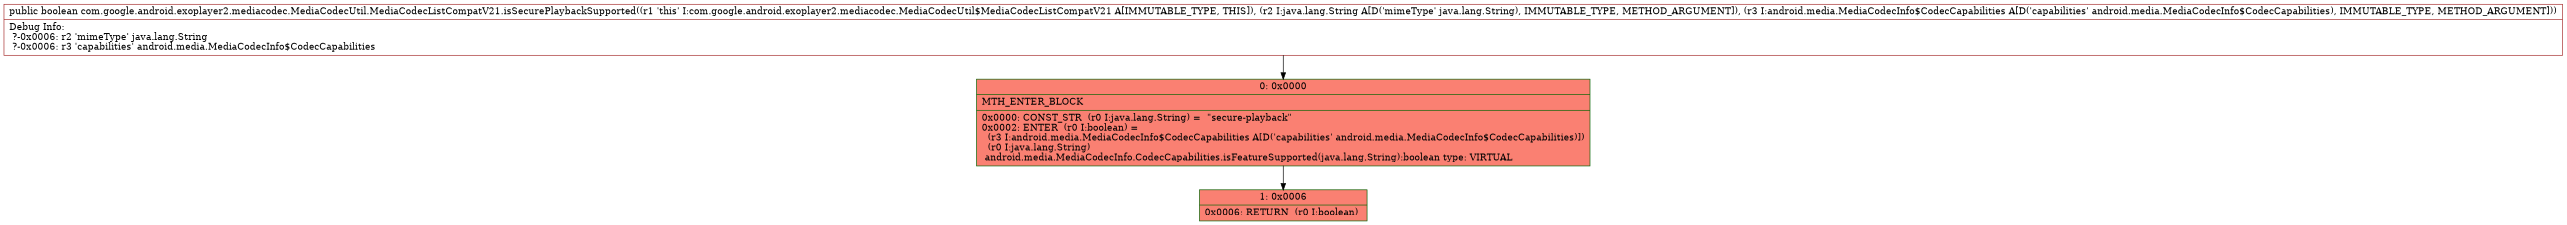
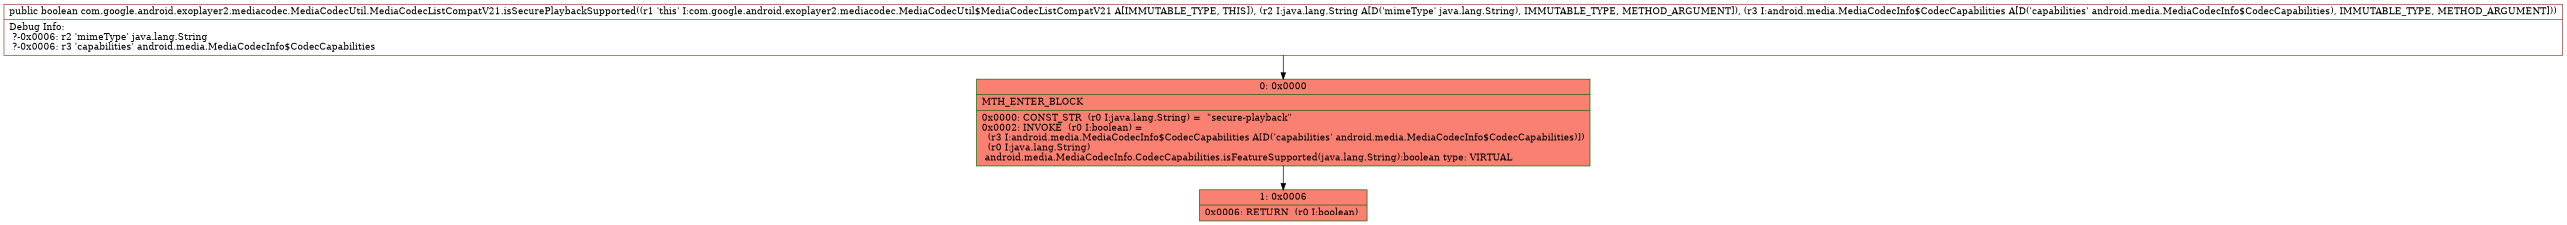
(1062, 128) -> (1064, 128)
